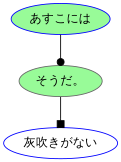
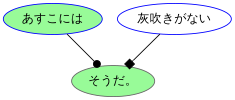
(61, 108) -> (147, 47)
